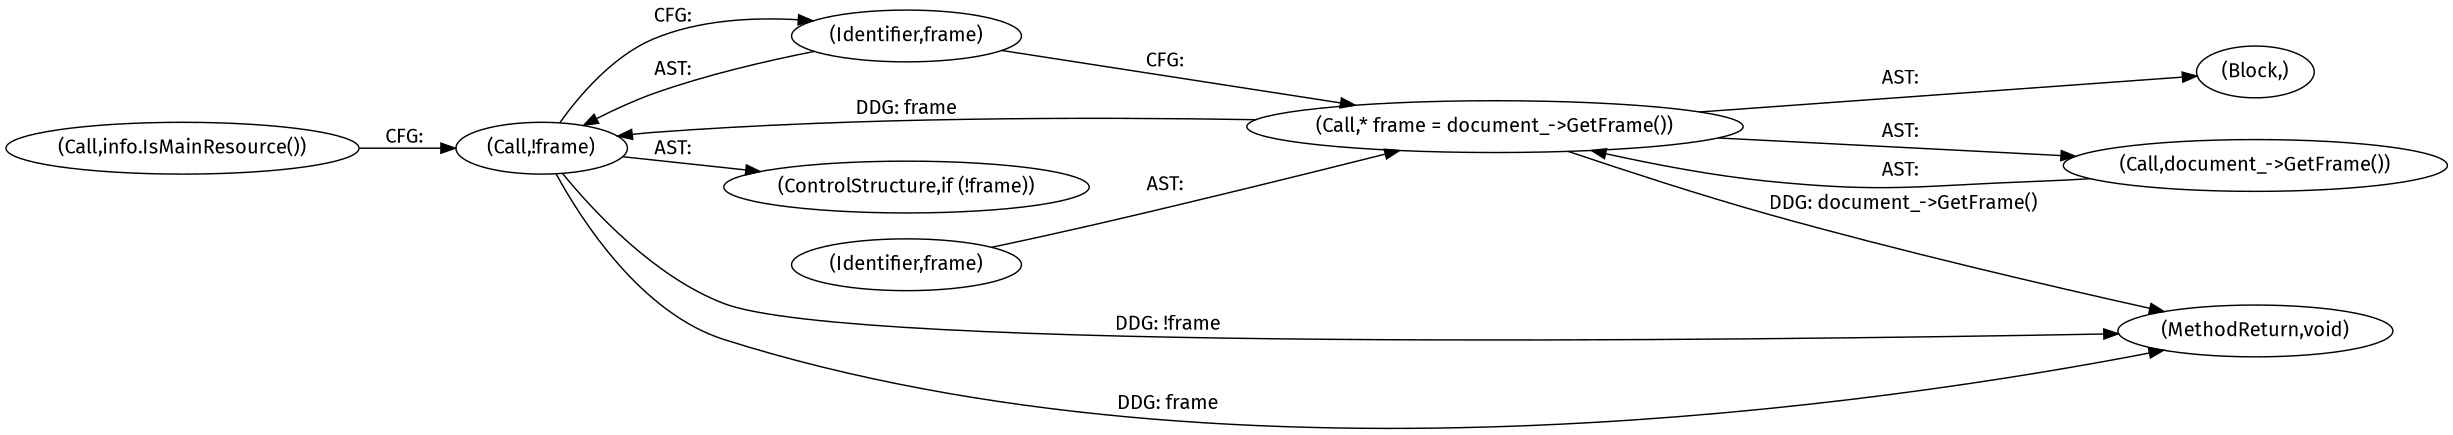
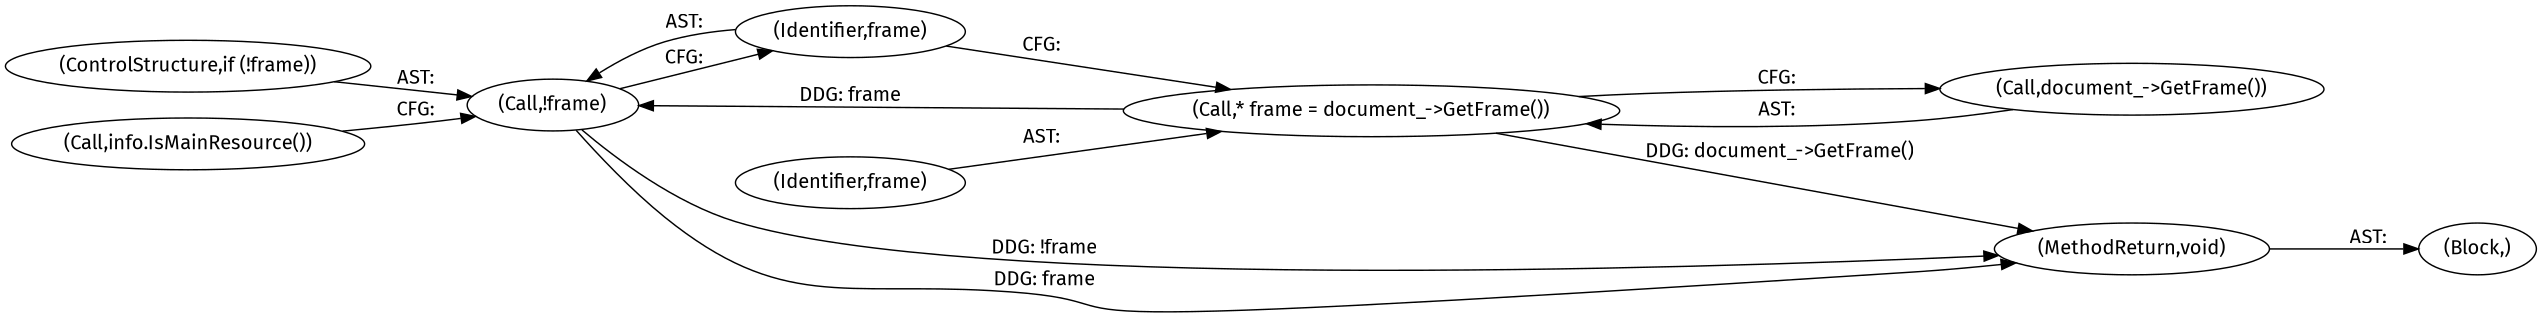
(1941, 95) -> (2337, 249)
(1903, 132) -> (1780, 78)
(684, 163) -> (396, 88)
